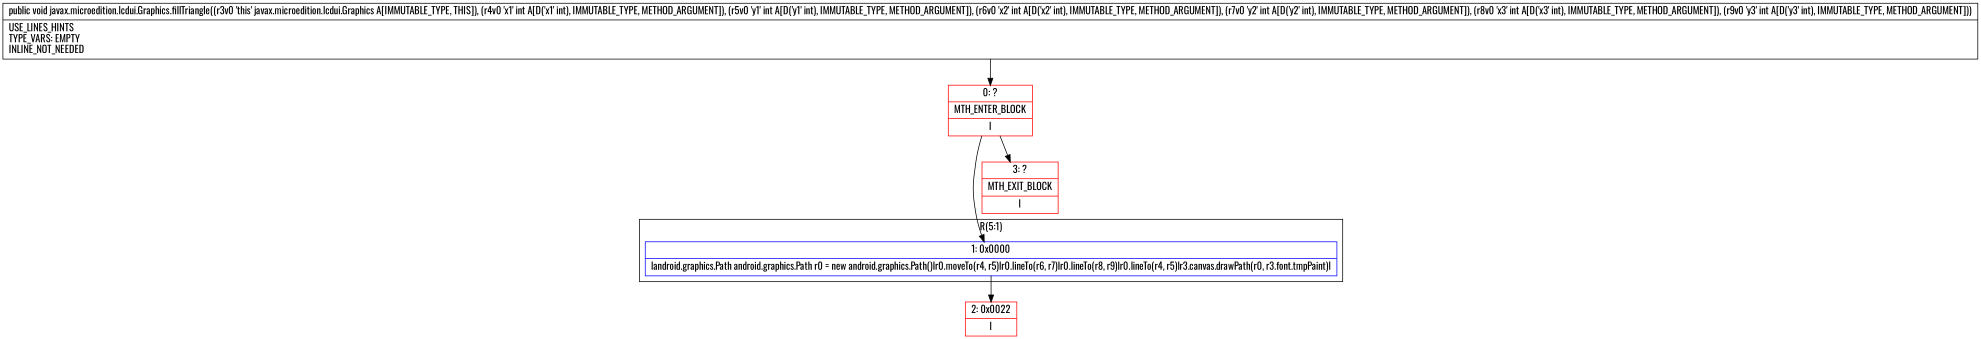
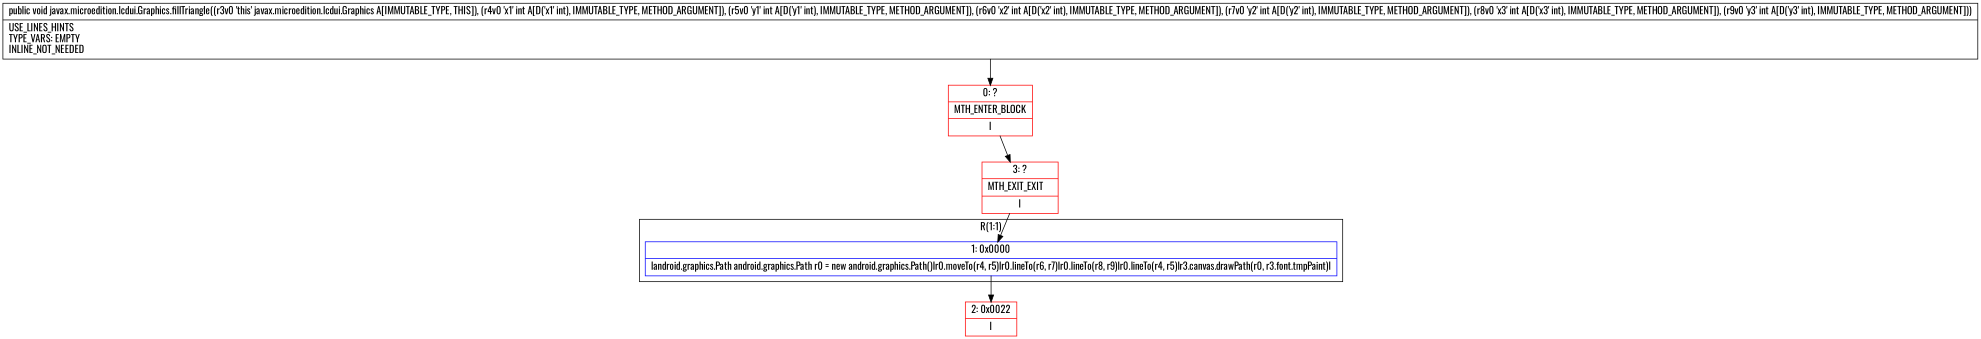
(973, 186) -> (1005, 224)
(1020, 187) -> (1016, 187)
(991, 228) -> (991, 228)
